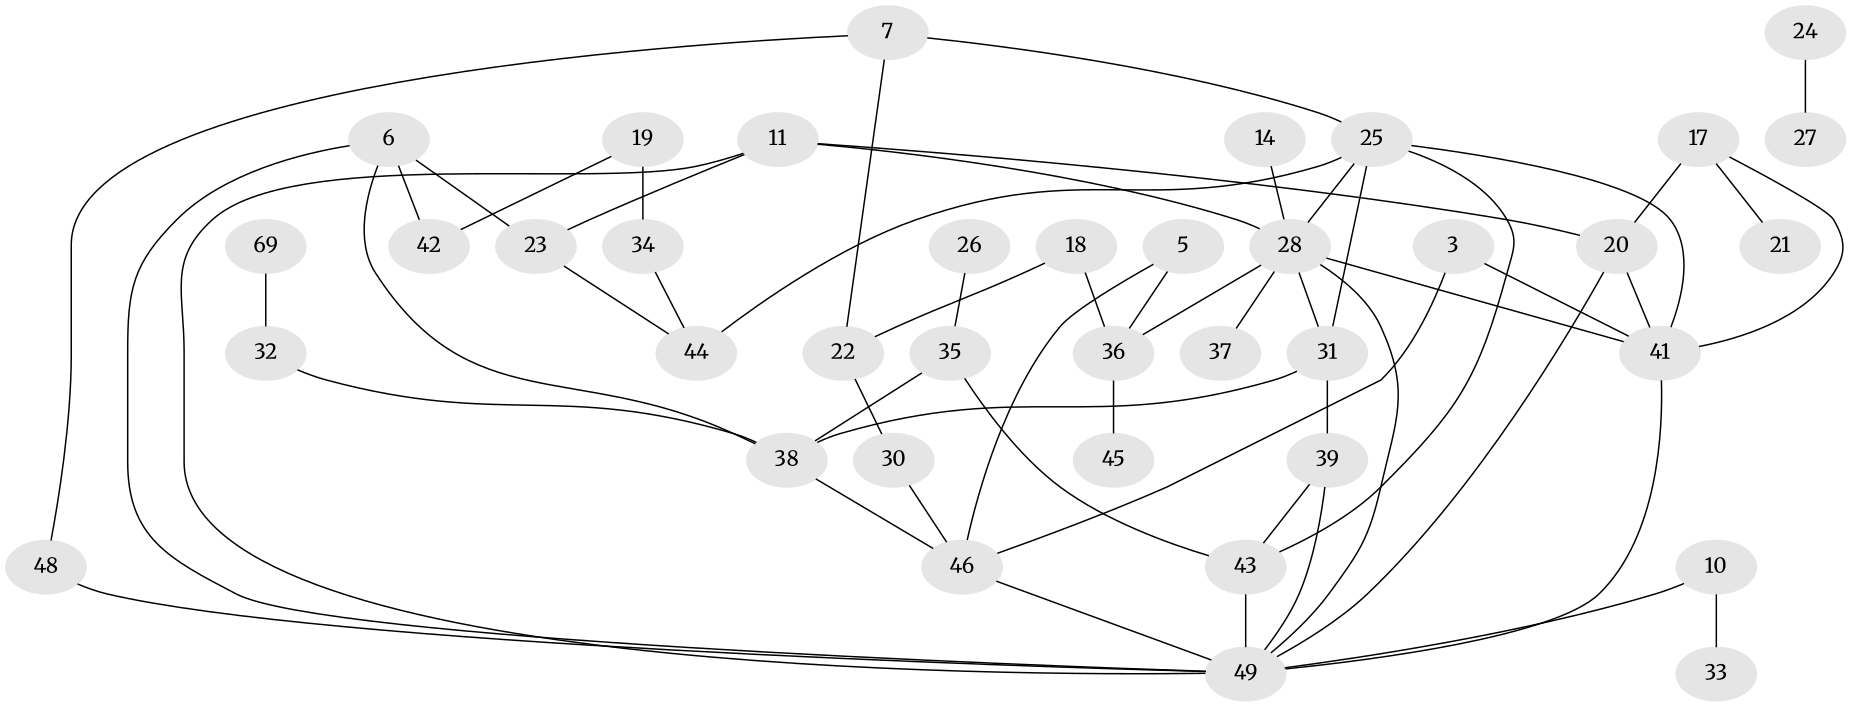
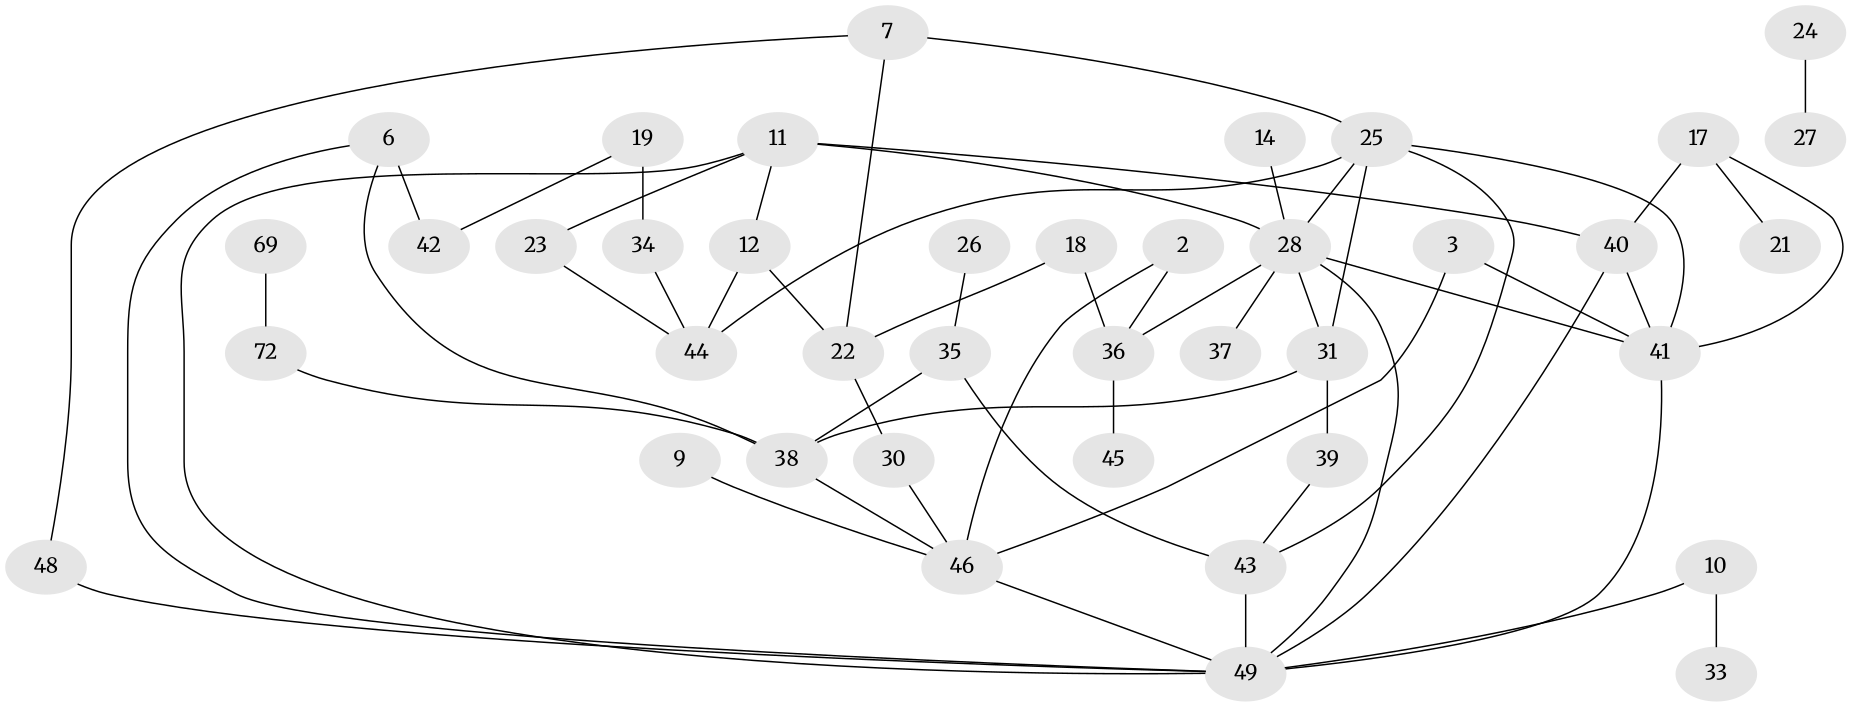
(463, 193) -> none
none -> (750, 246)
(1183, 246) -> (1183, 246)
(1617, 246) -> (1617, 246)
(266, 353) -> (266, 353)
none -> (680, 460)
(1307, 573) -> none
